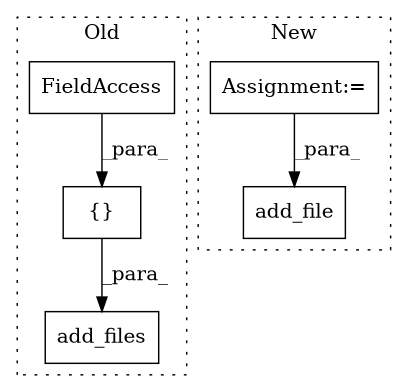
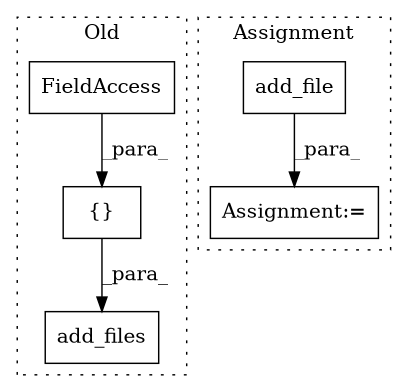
(294, 34) -> (294, 34)
(294, 143) -> (294, 143)
